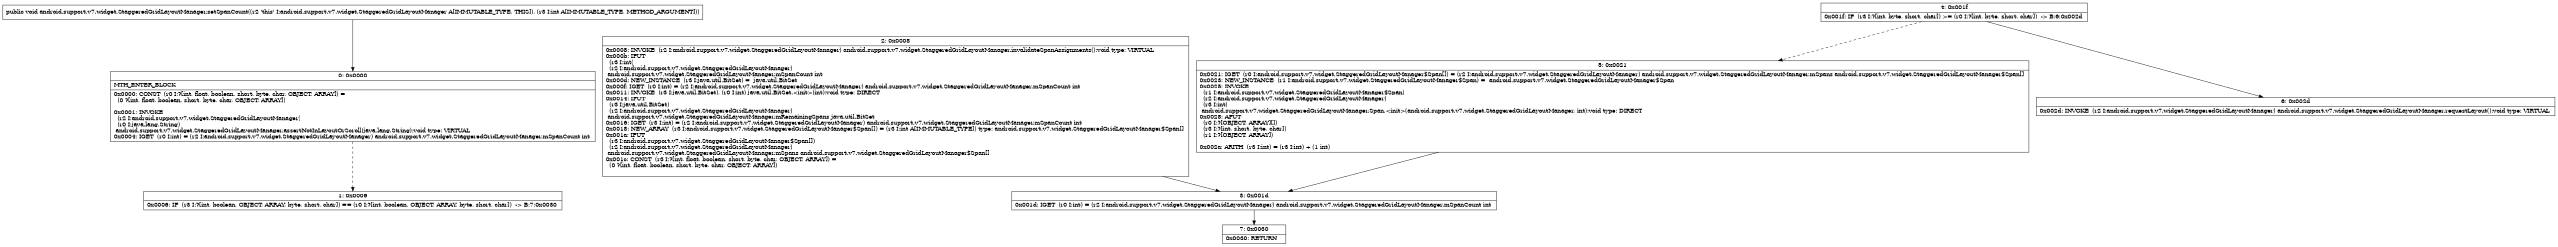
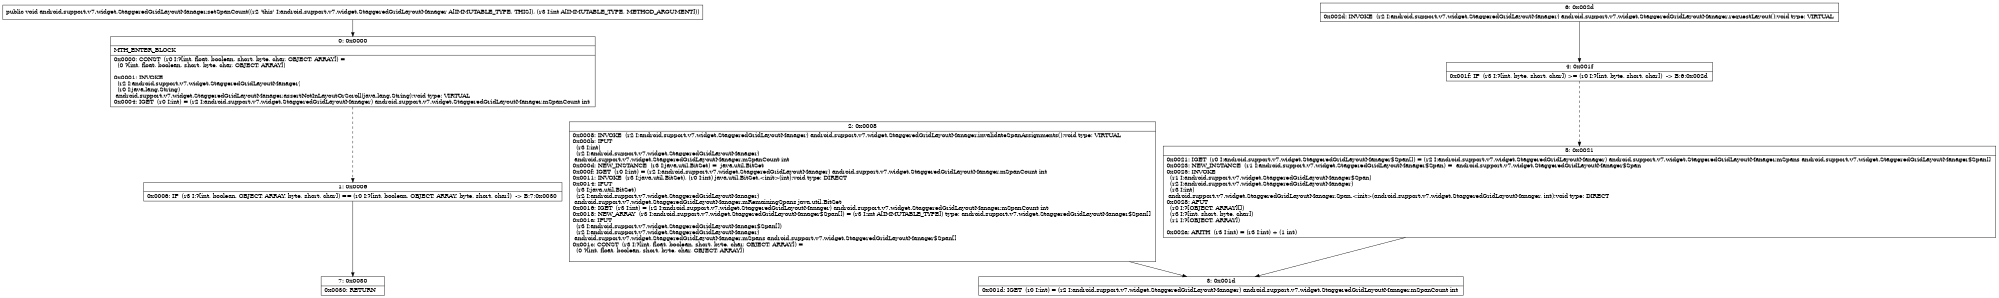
(2123, 59) -> (1579, 40)
(1254, 215) -> (353, 237)
